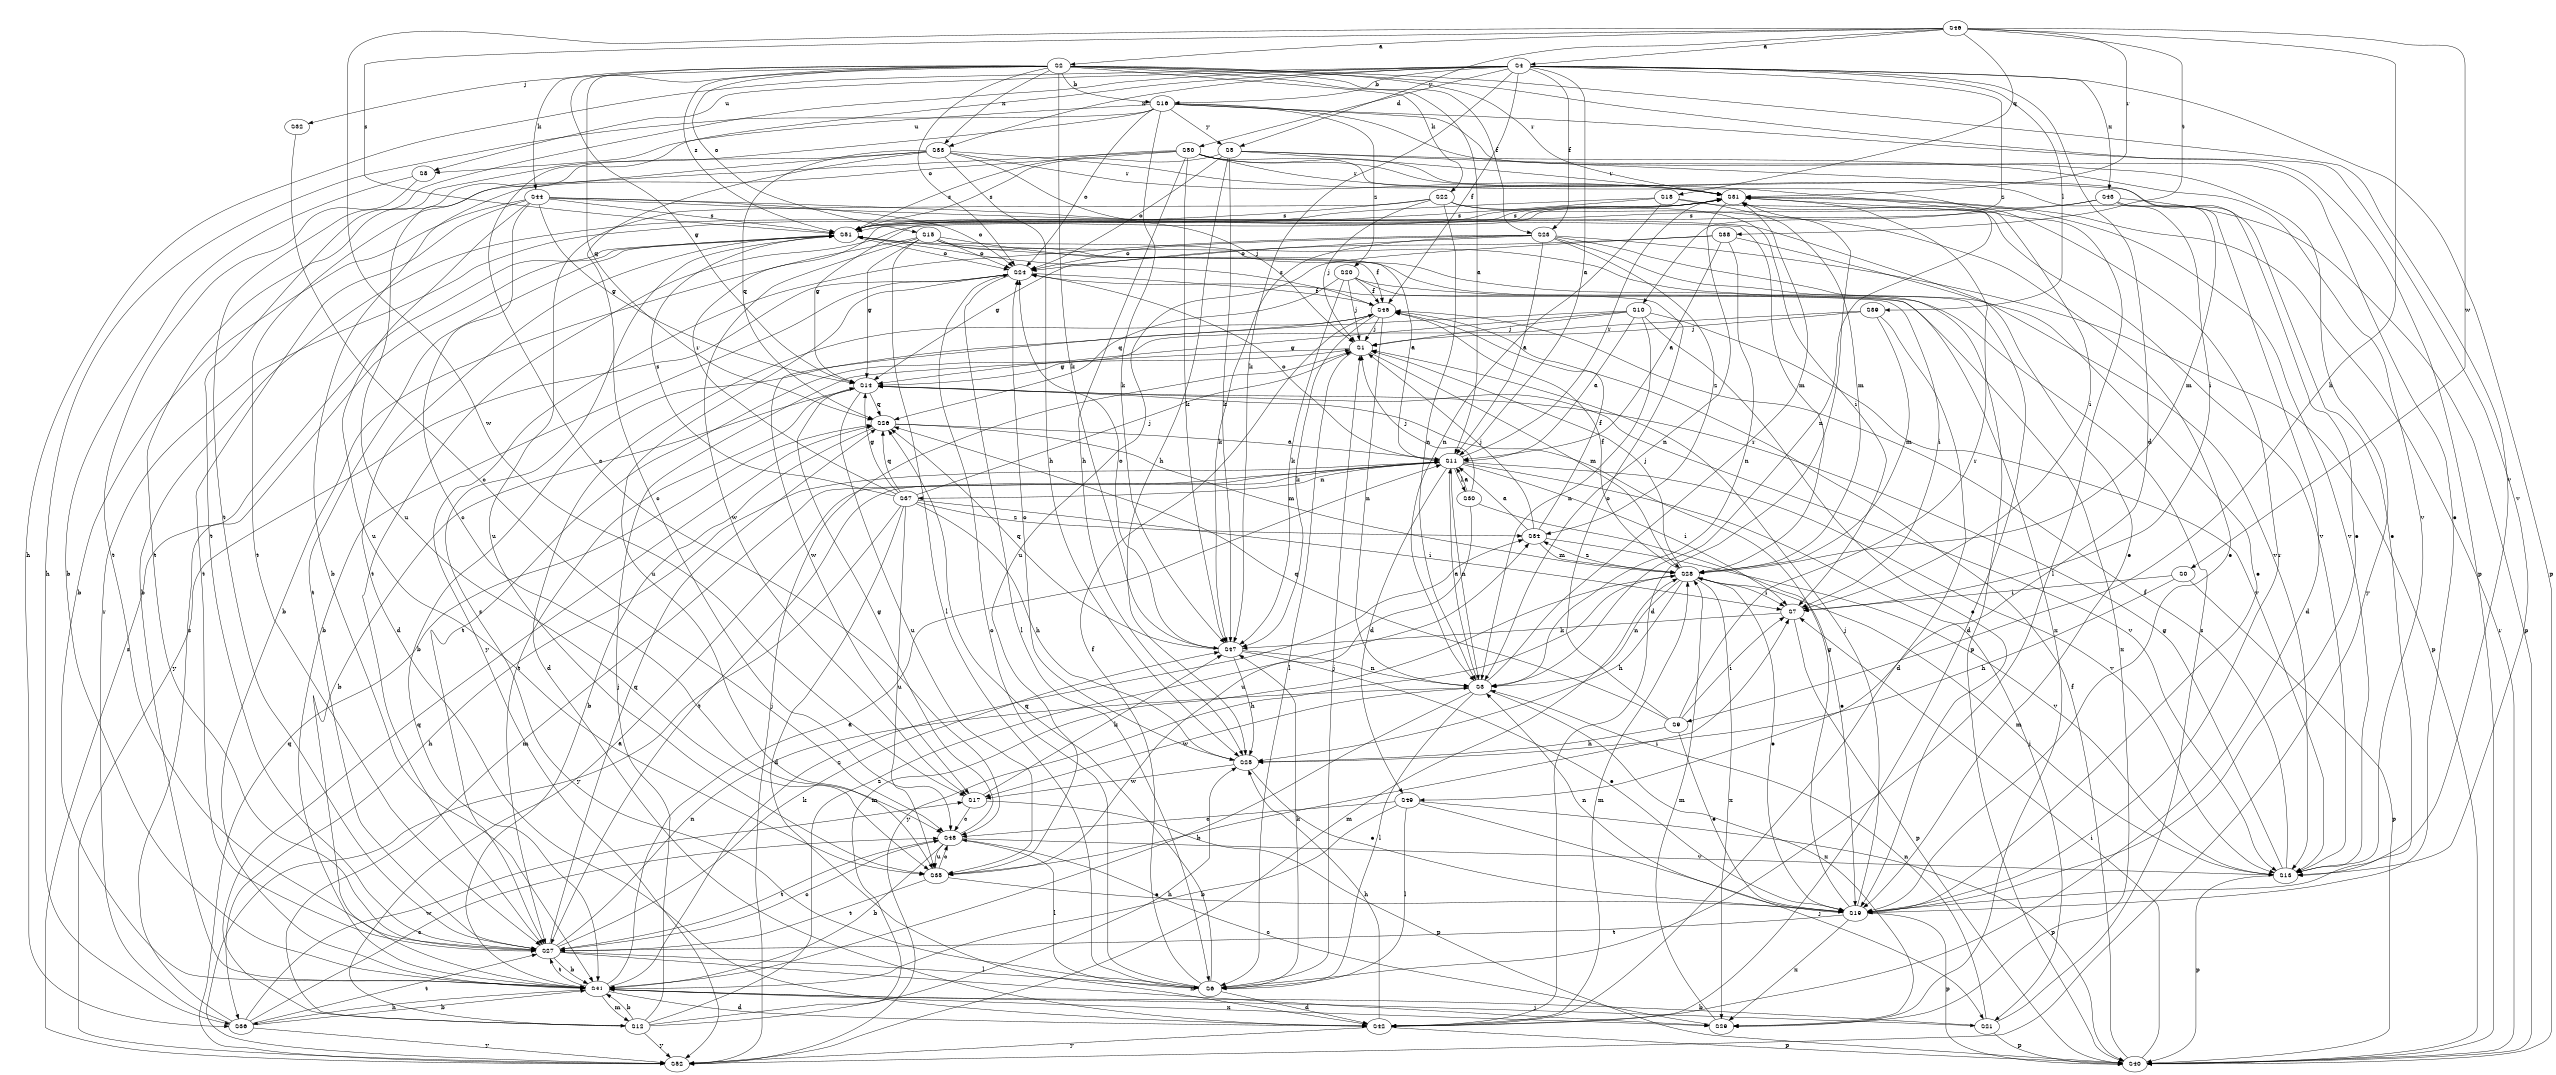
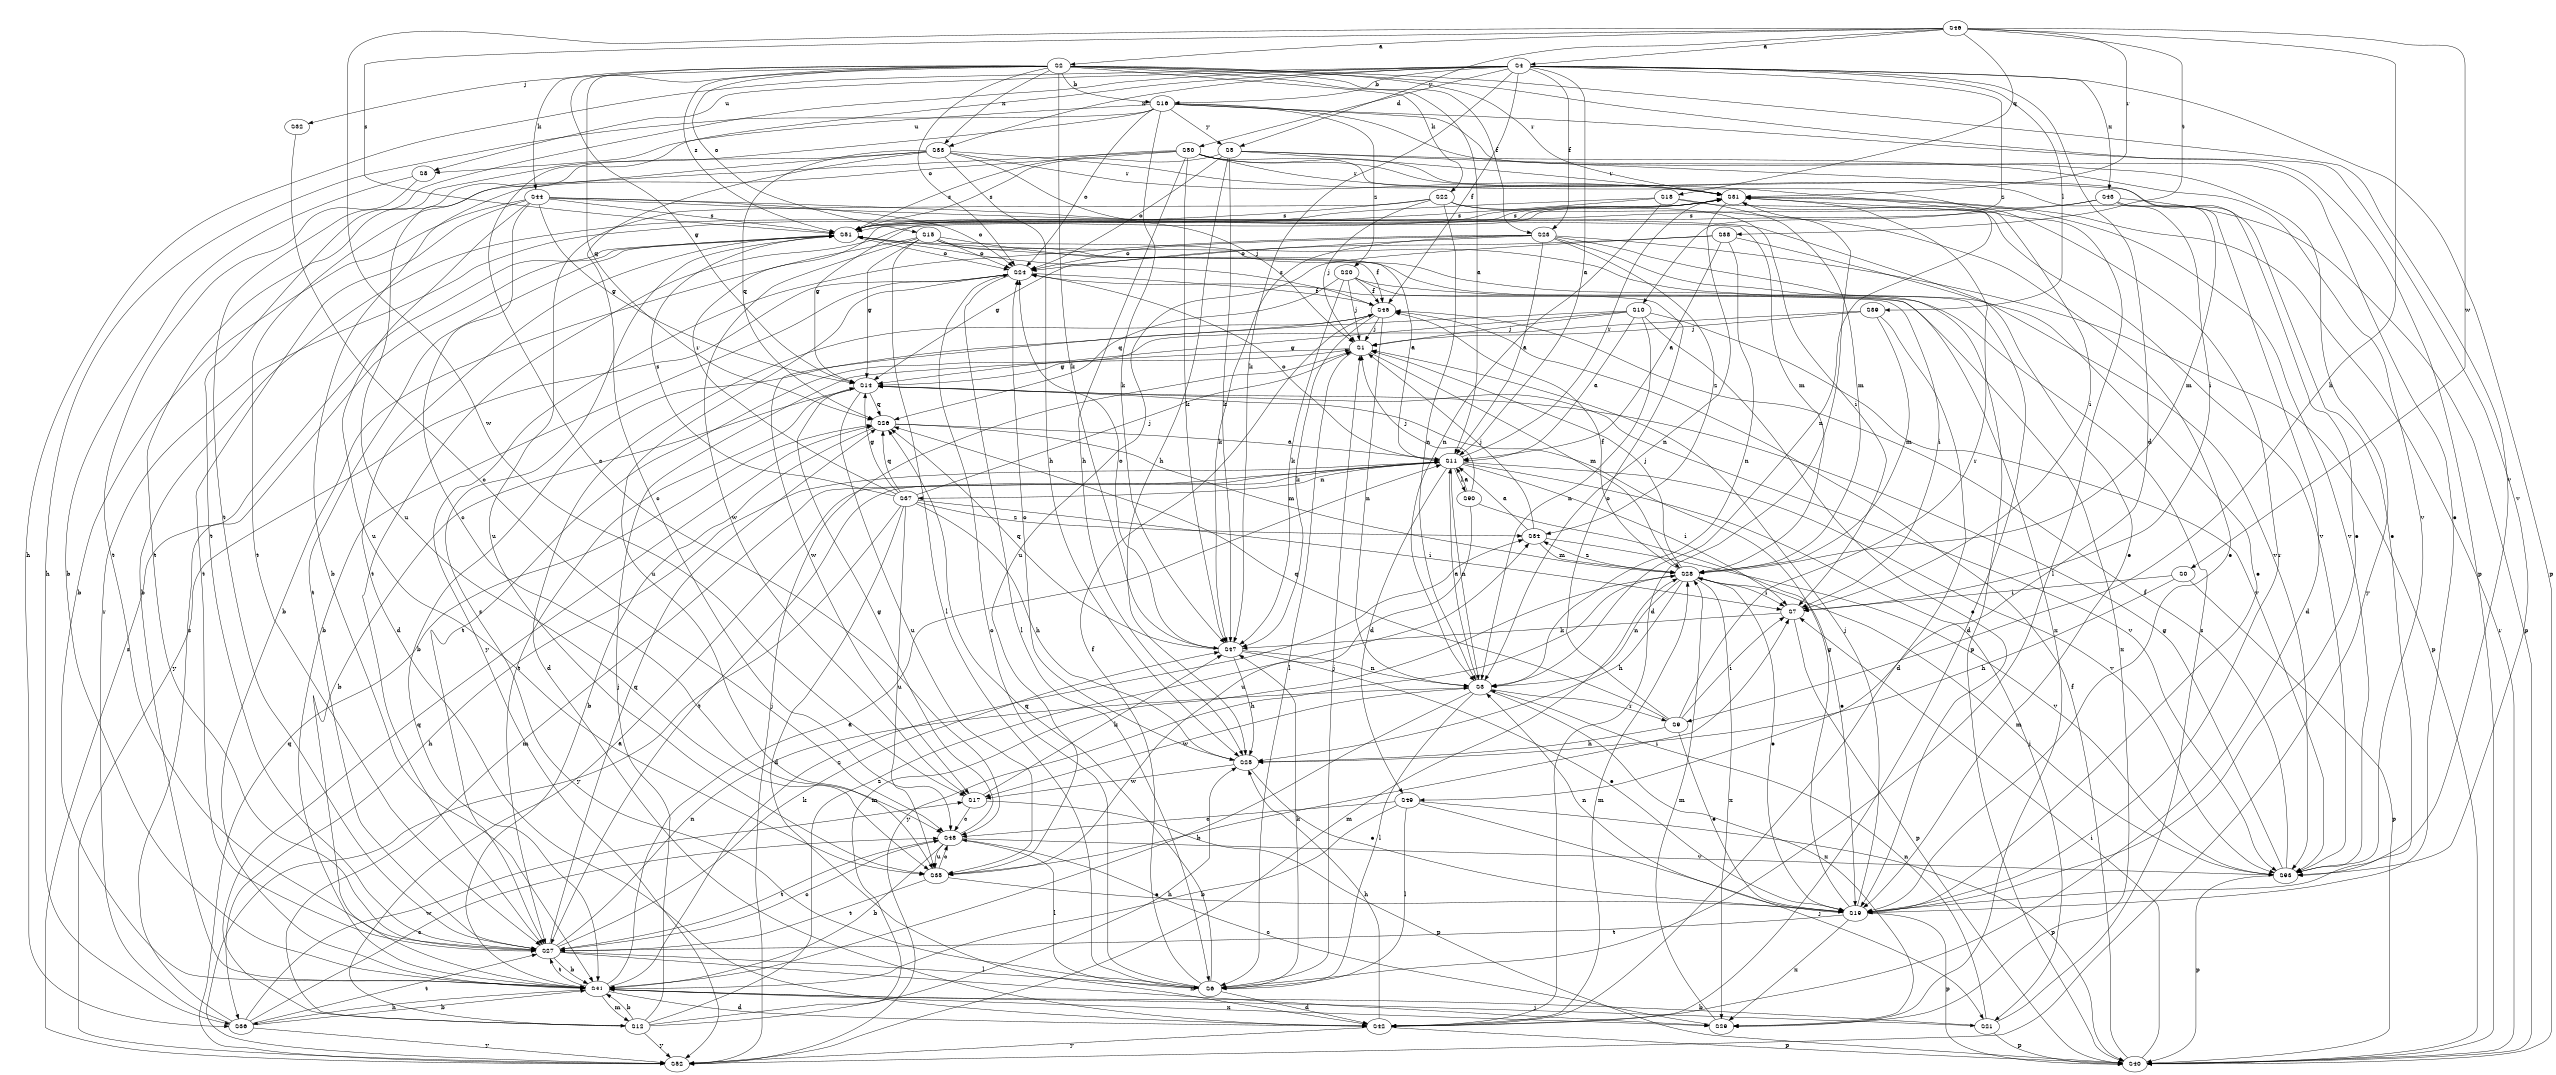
(1570, 371) -> none
(1707, 479) -> (1578, 699)
(1469, 499) -> (1469, 499)
(2286, 876) -> (2286, 876)
